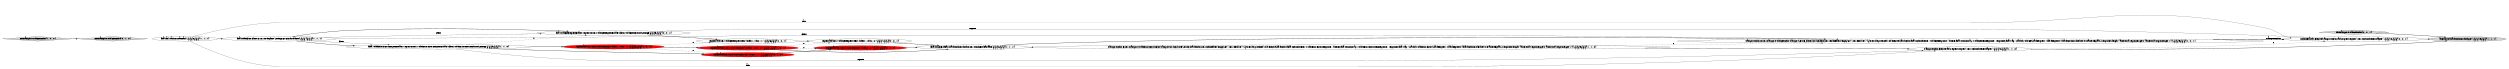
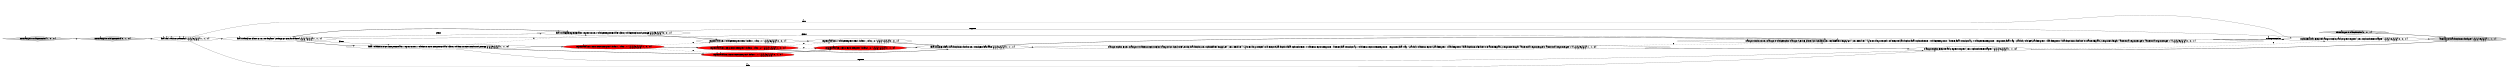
none -> (149, 39)
